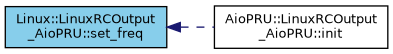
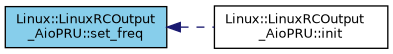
(301, 27) -> (301, 27)
